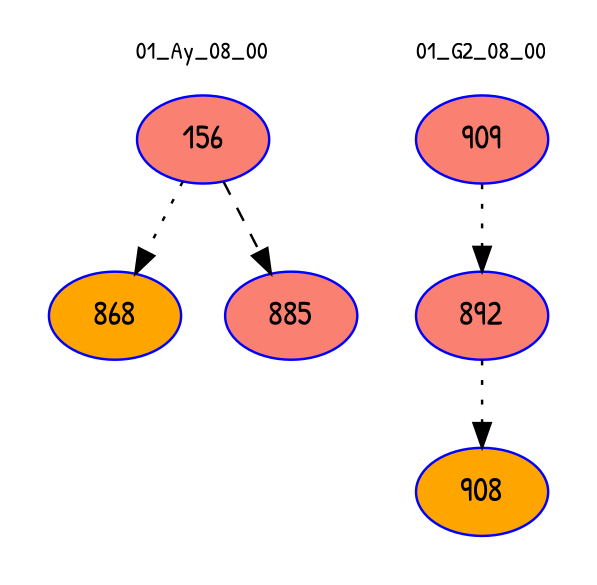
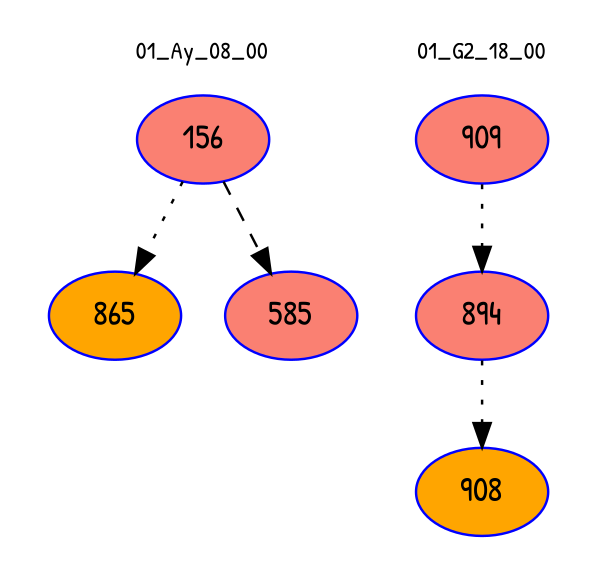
(482, 53) -> (482, 53)
(115, 316) -> (115, 316)
(291, 316) -> (291, 316)
(482, 316) -> (482, 316)
